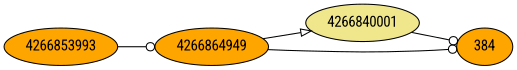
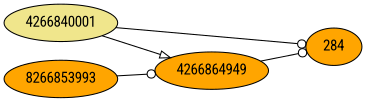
(282, 36) -> (131, 45)
(61, 47) -> (61, 79)
(485, 47) -> (334, 47)
